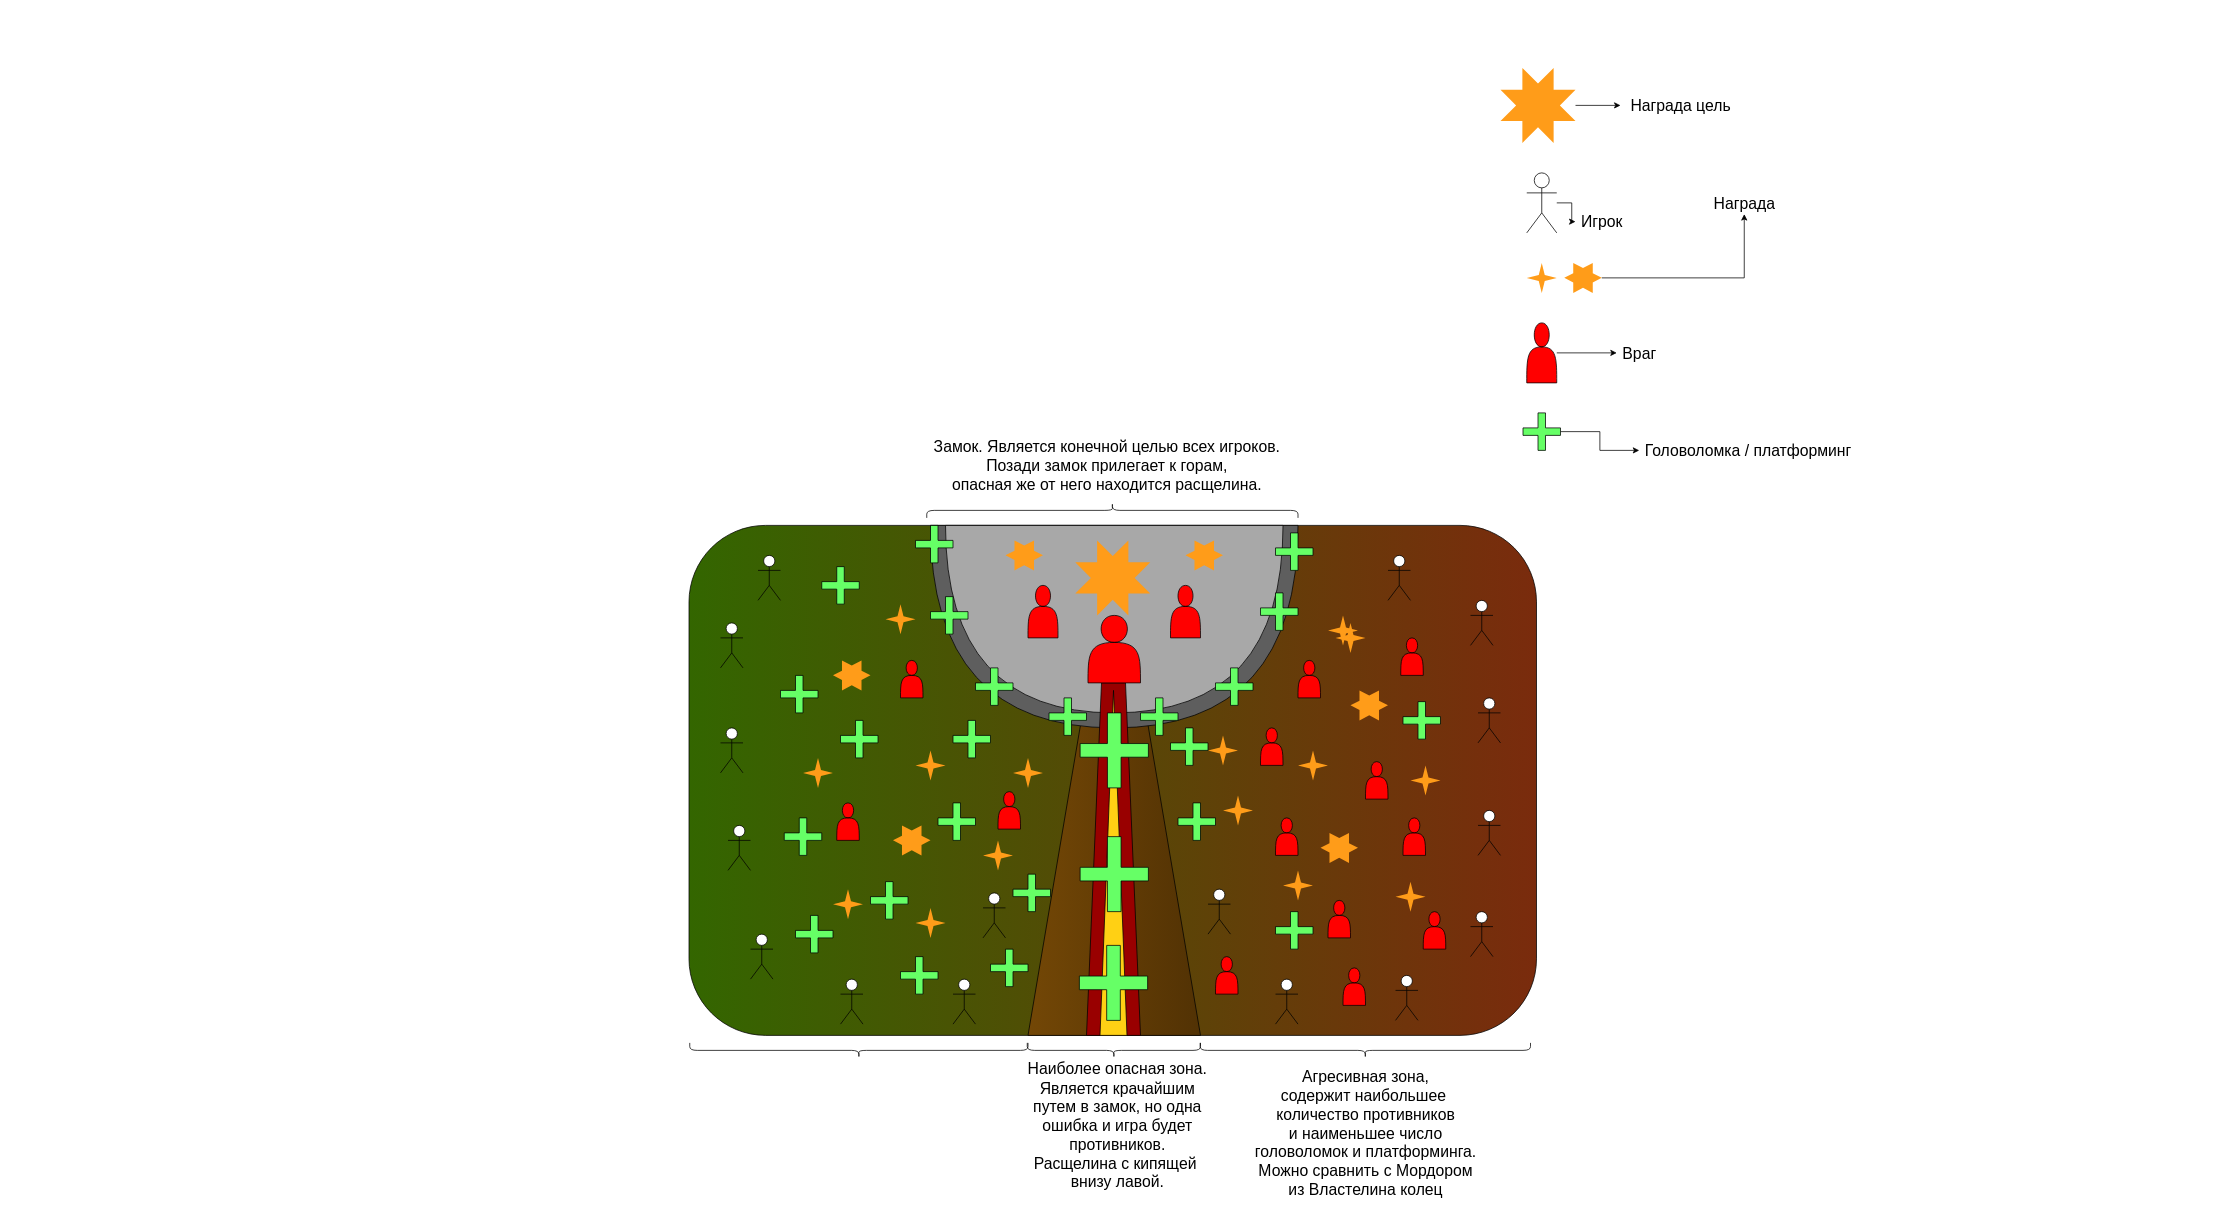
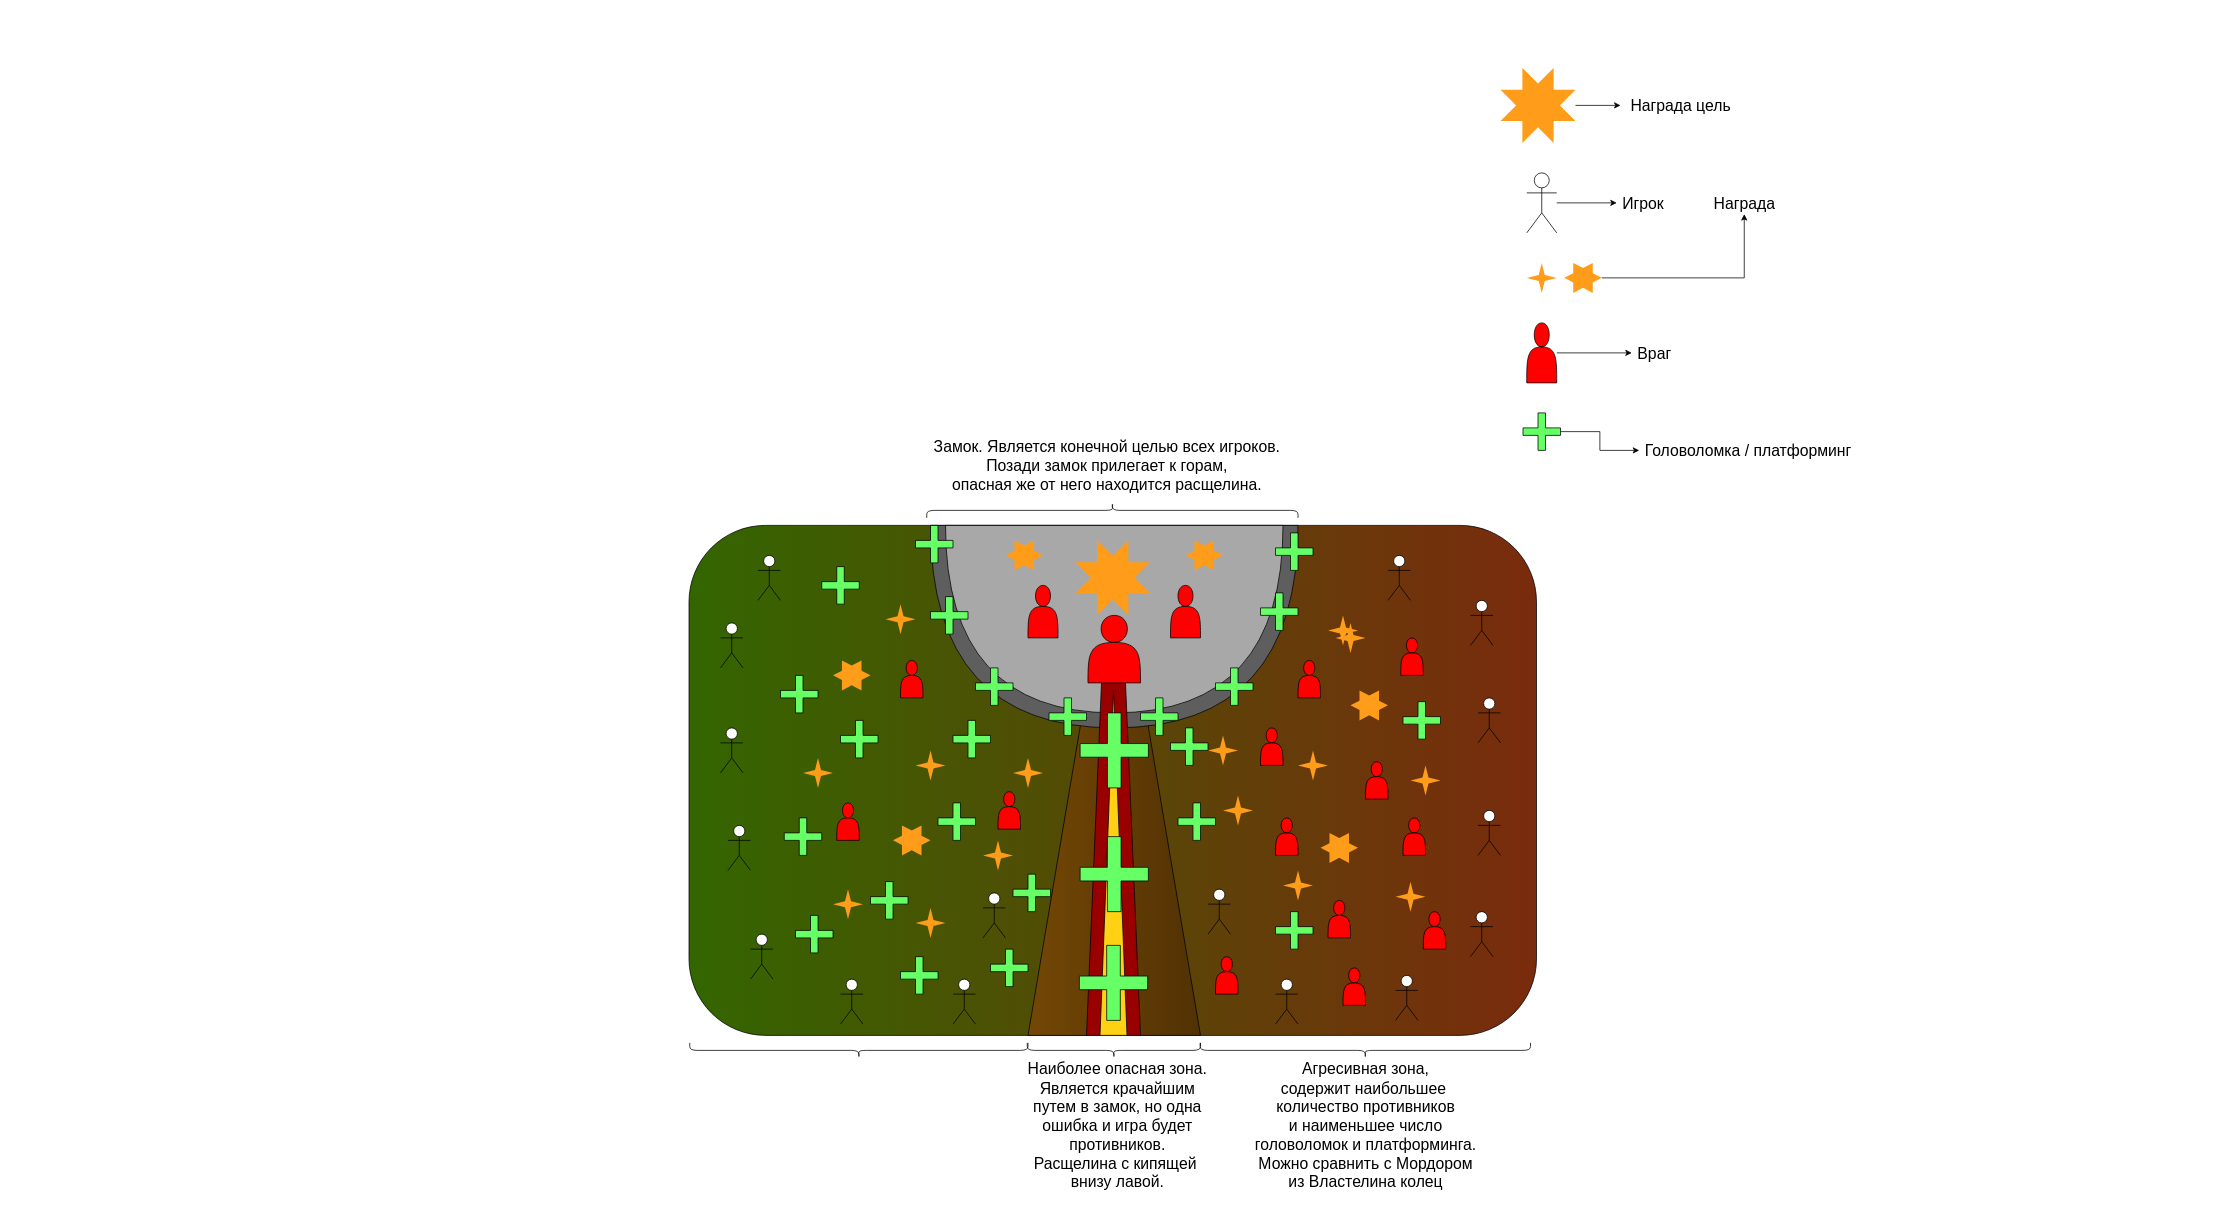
(1602, 222) -> (1643, 203)
(1639, 353) -> (1654, 353)
(1365, 1133) -> (1365, 1125)
